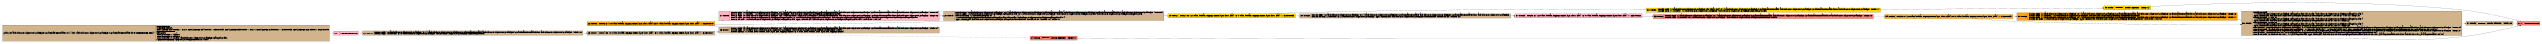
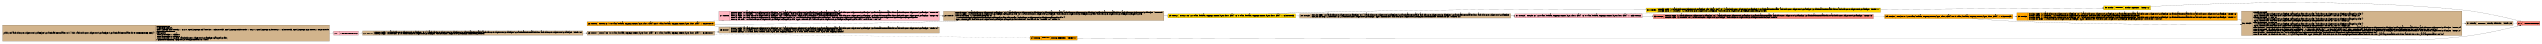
(1054, 38) -> (1054, 38)
